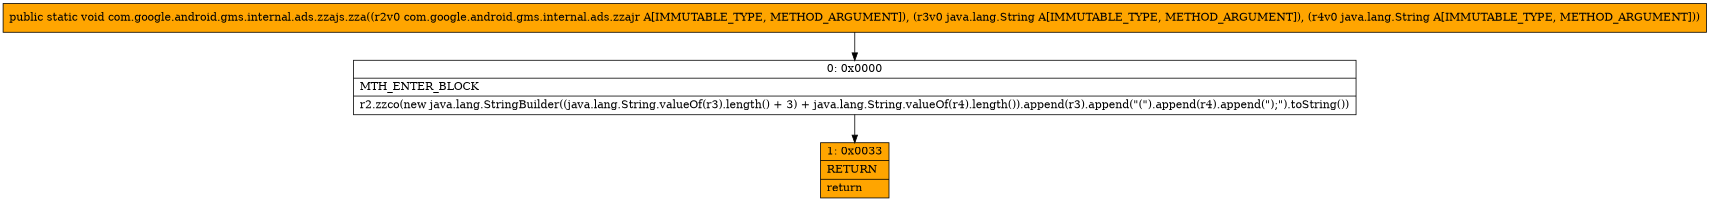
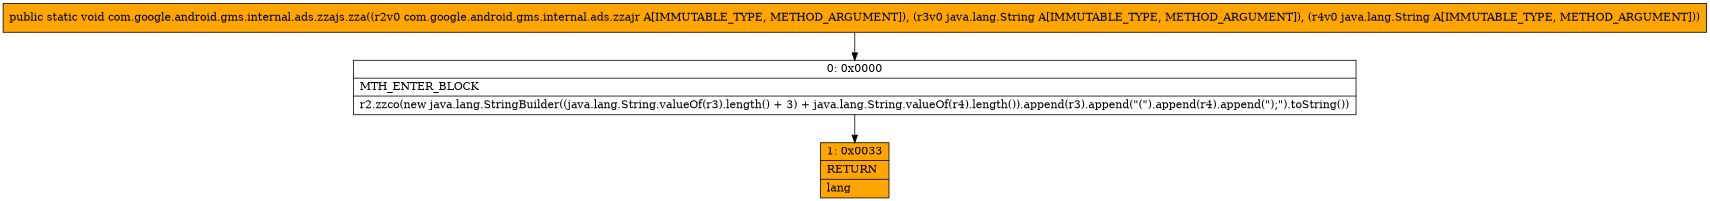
(845, 188) -> (839, 188)
